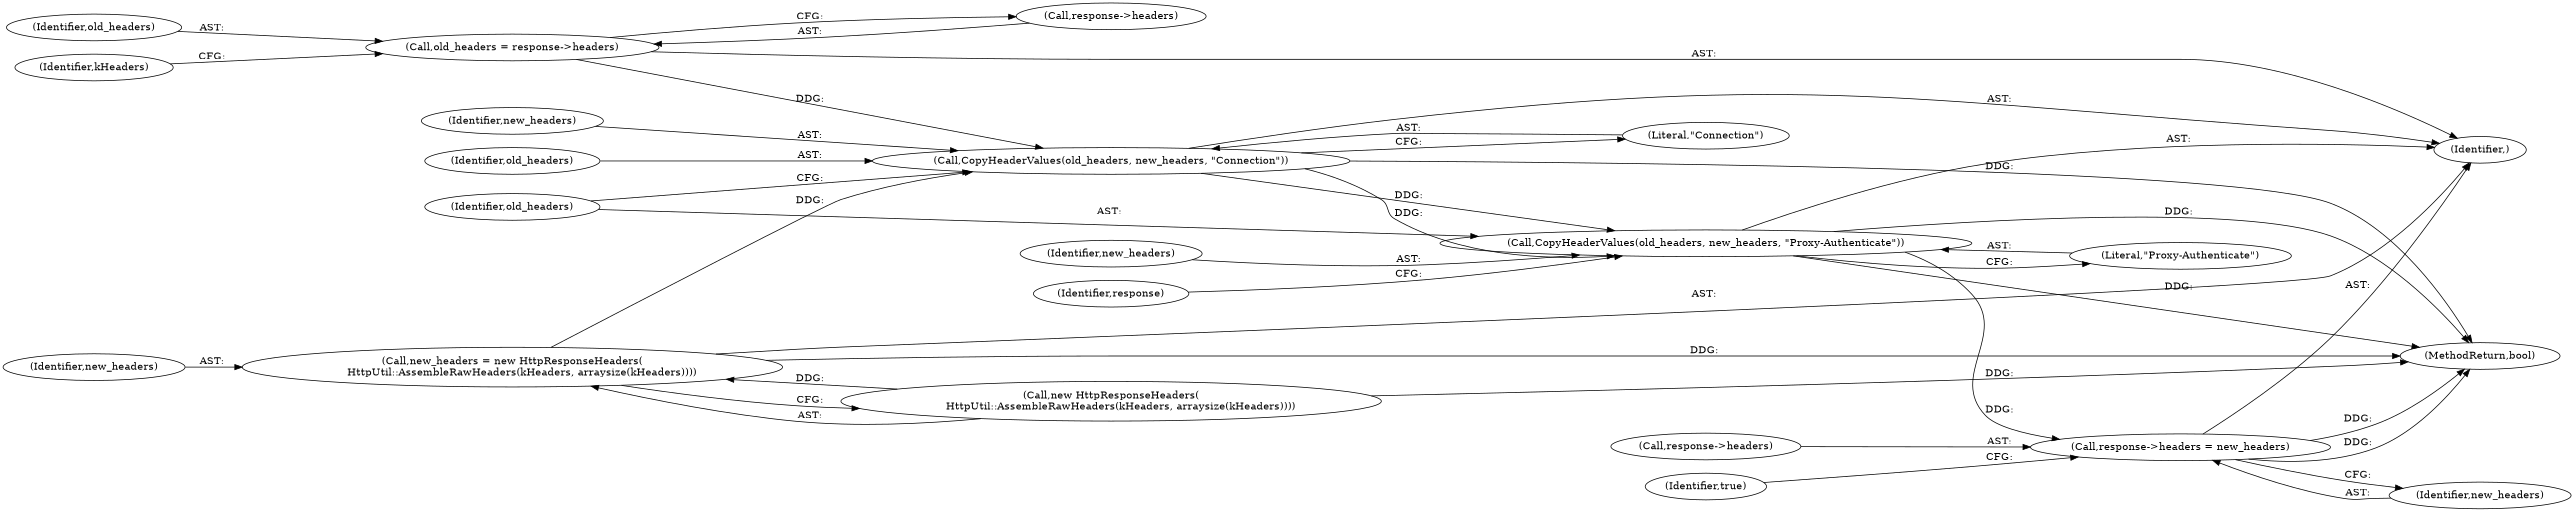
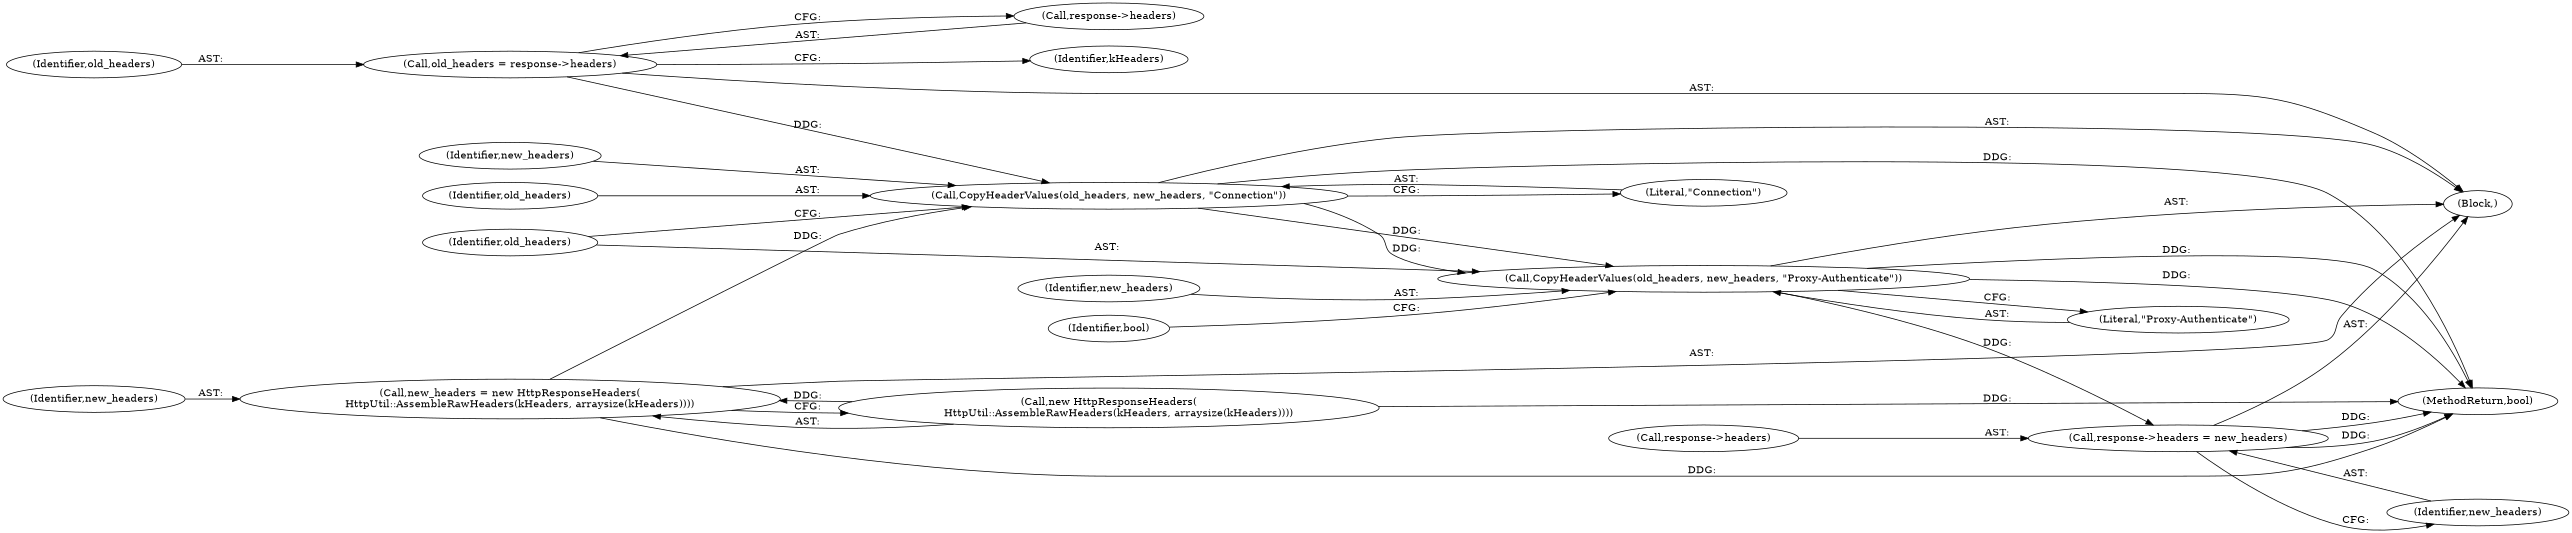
(273, 59) -> (840, 64)
(2480, 150) -> (2478, 204)
(1111, 294) -> (1109, 329)
(1706, 487) -> none
